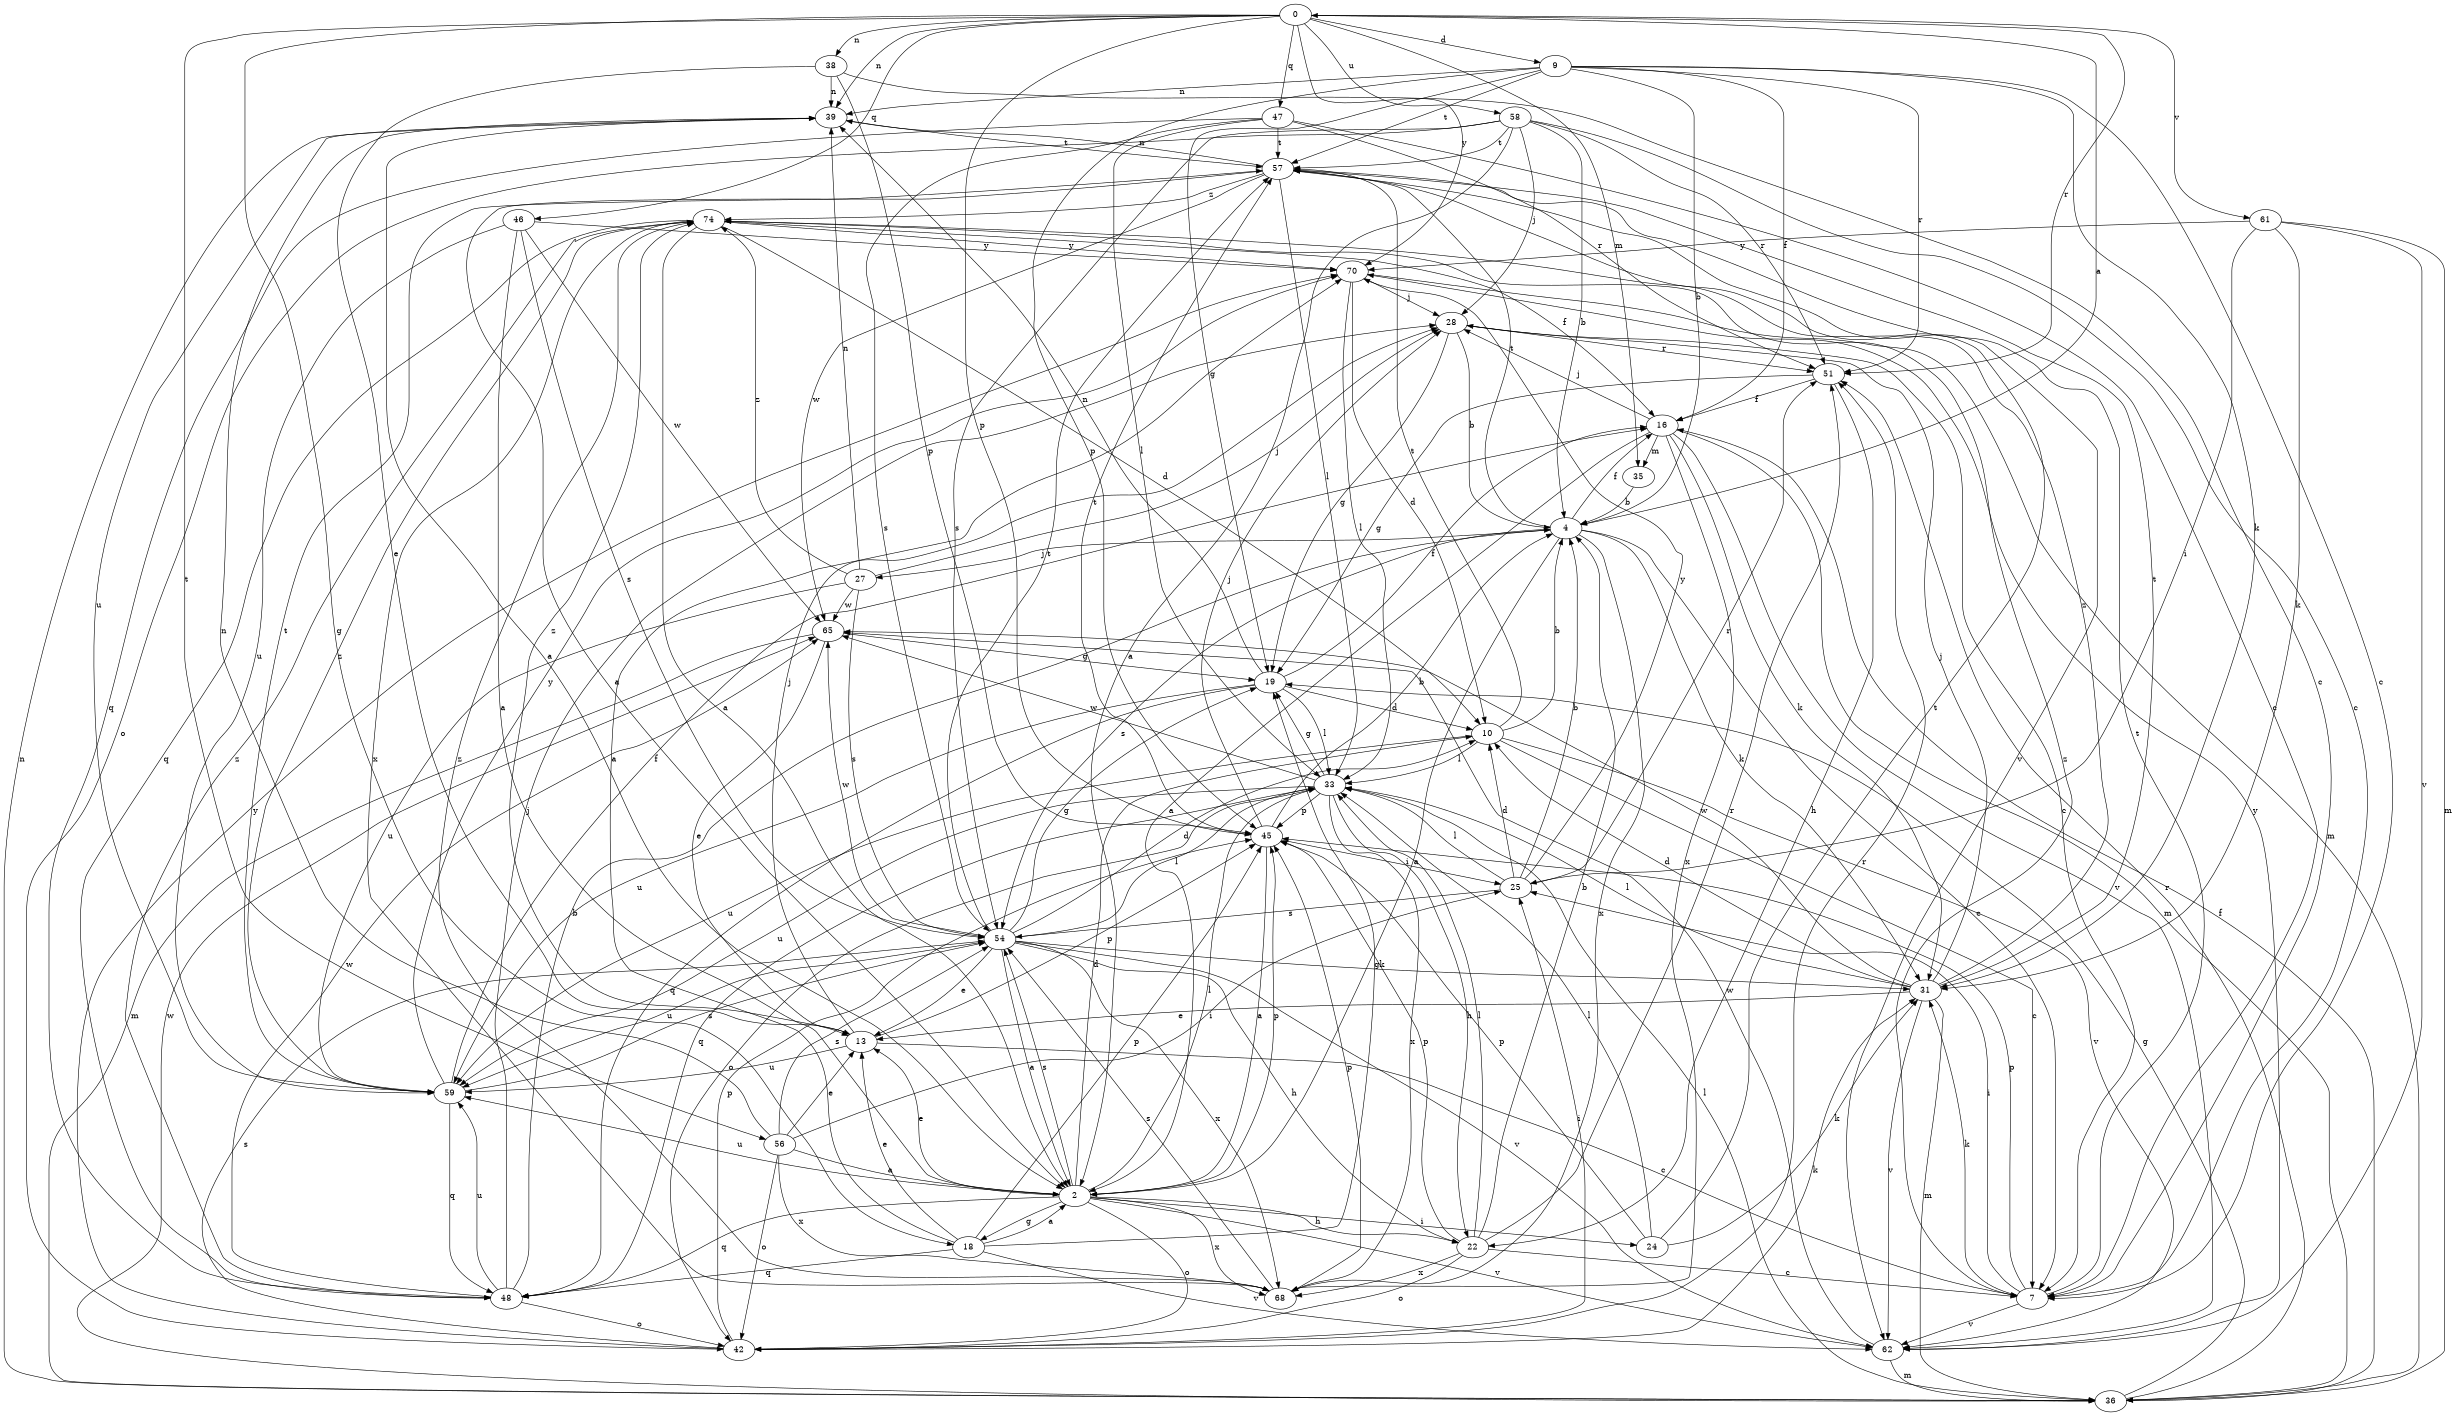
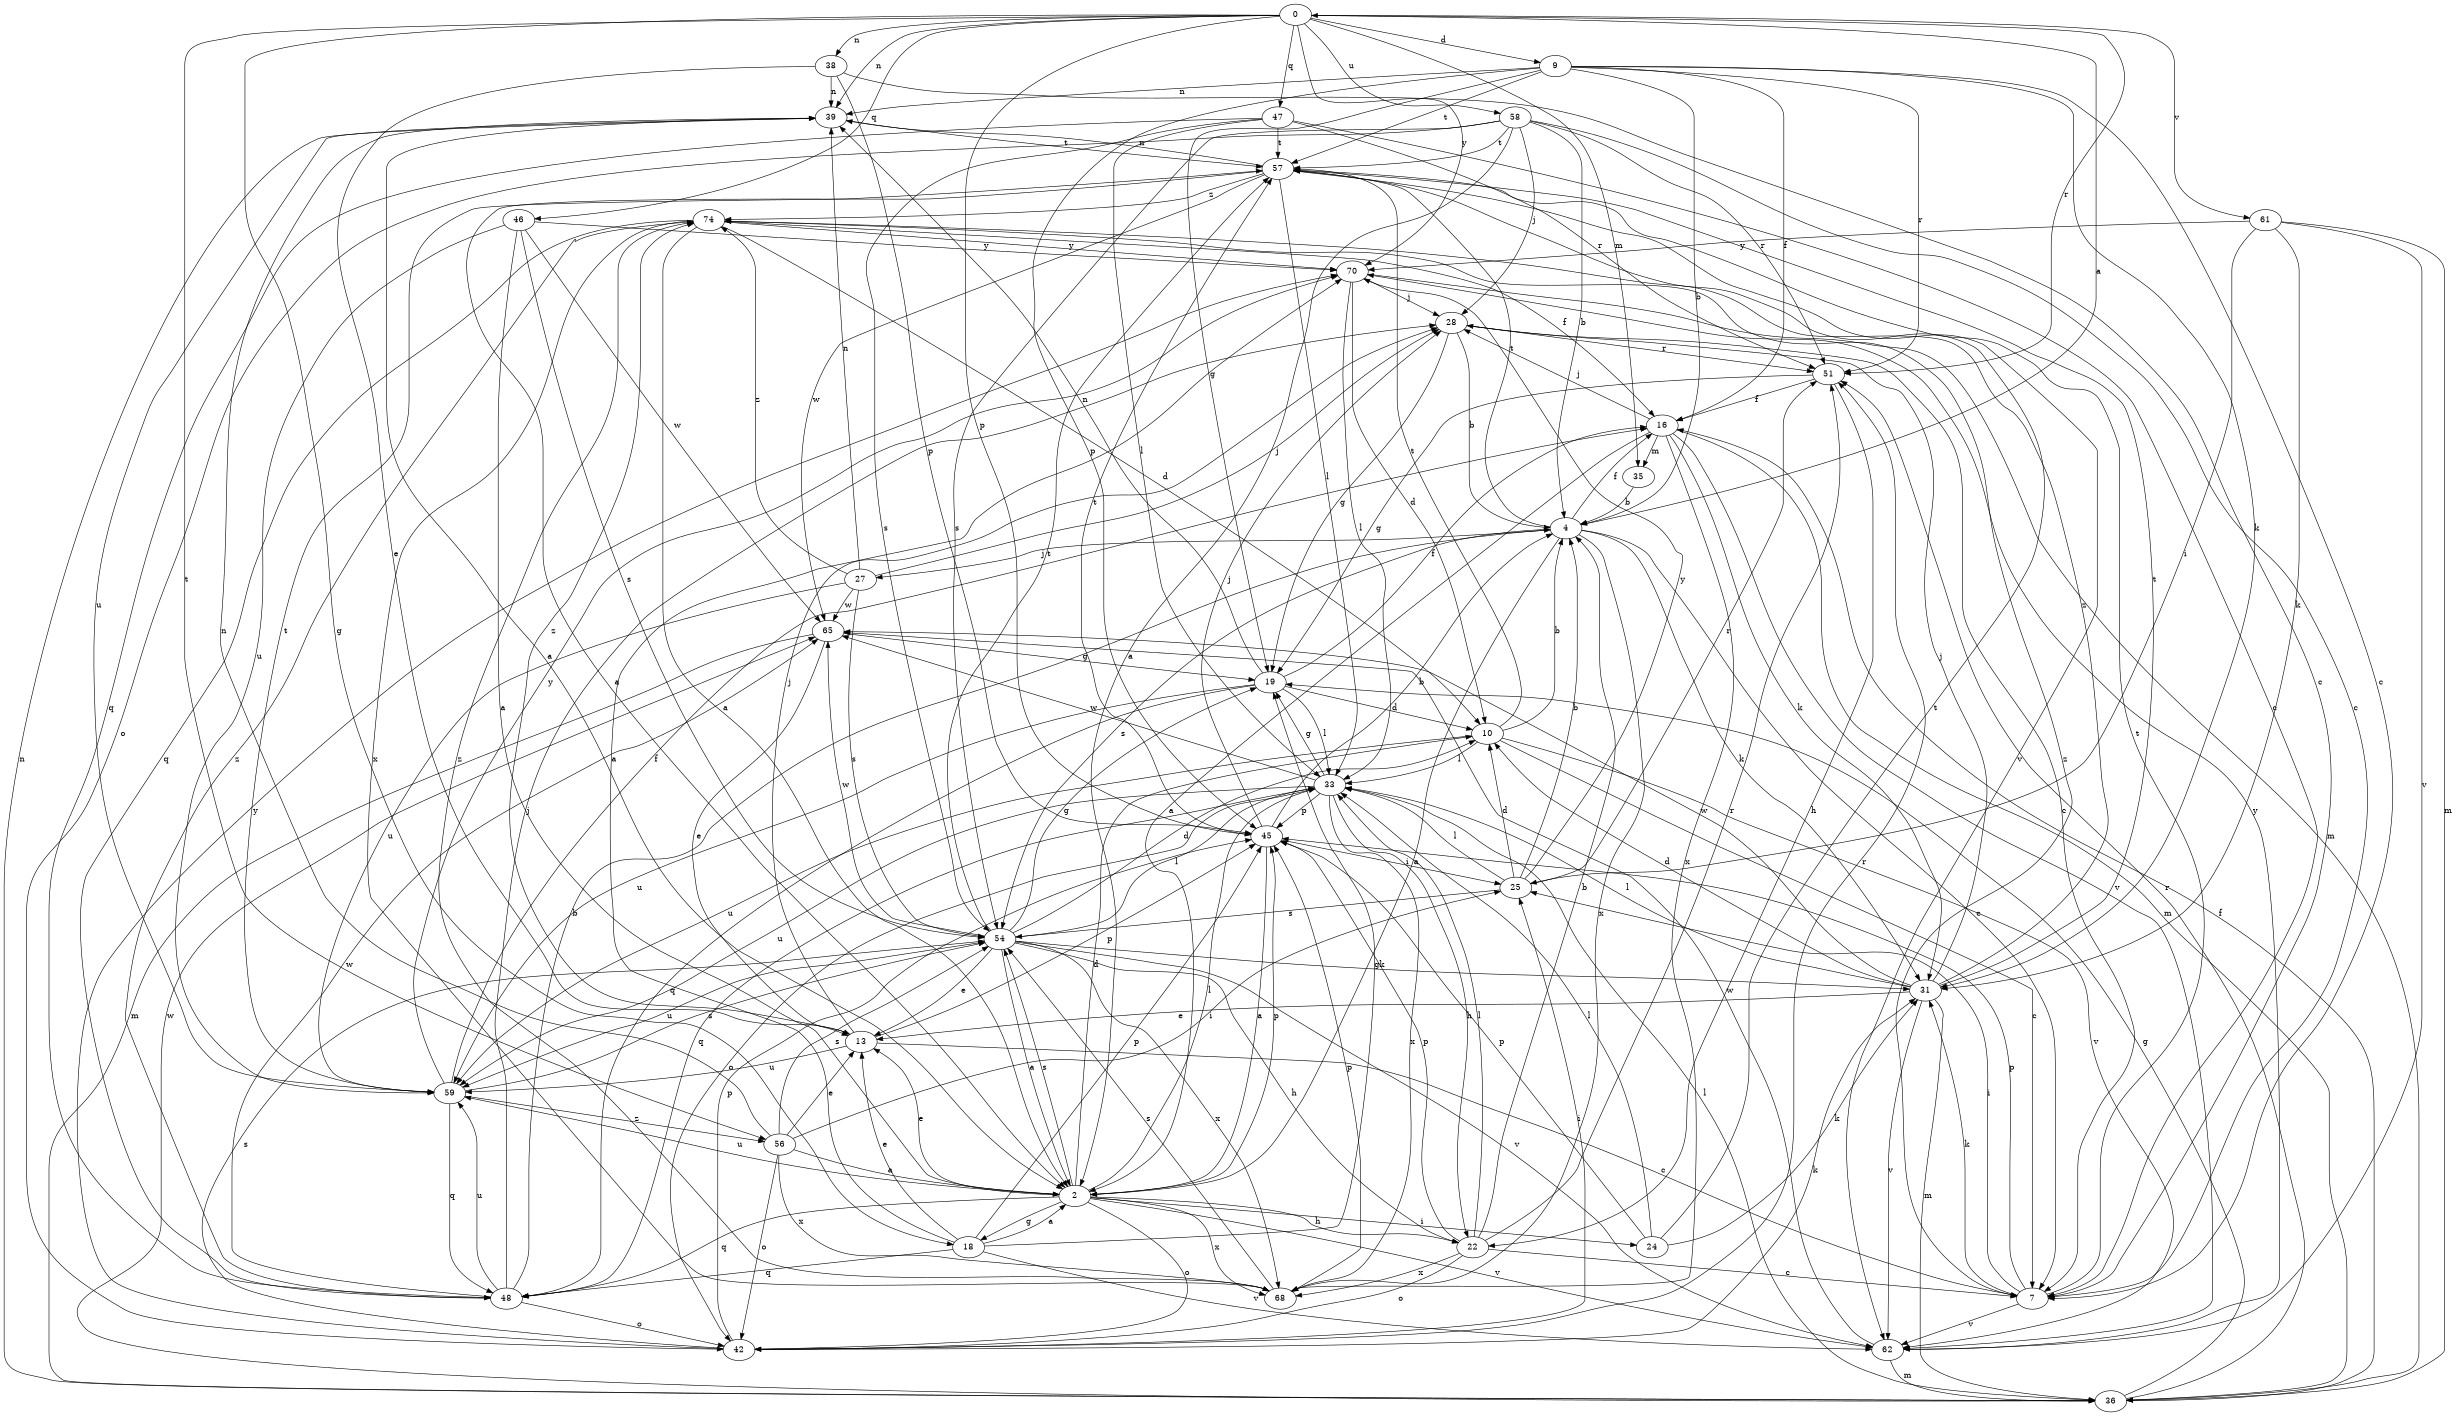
(327, 674) -> (612, 1118)
